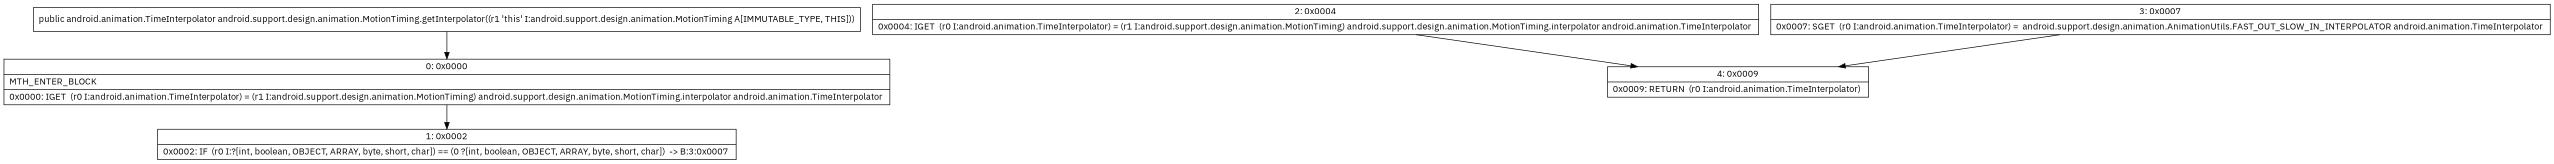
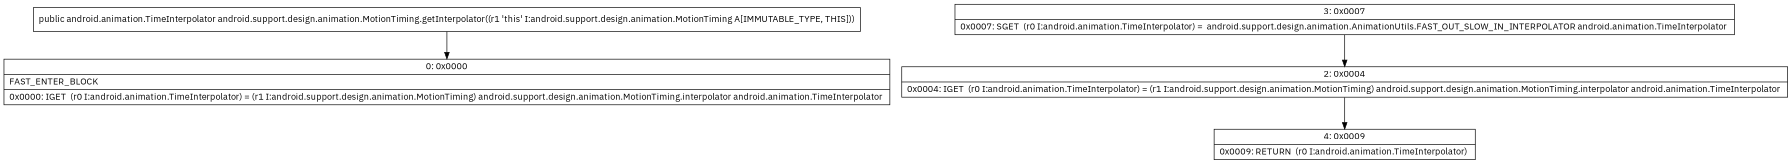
(1953, 50) -> (1345, 47)
(53, 82) -> (54, 82)
(447, 144) -> none
